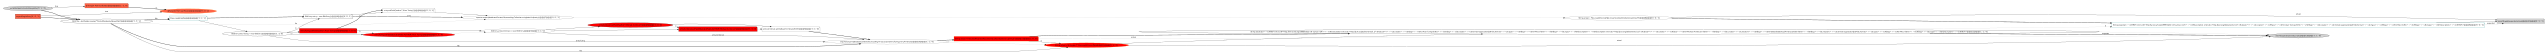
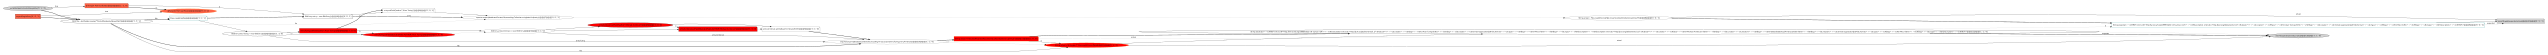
(302, 26) -> (216, 8)
